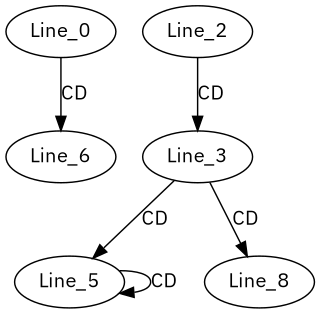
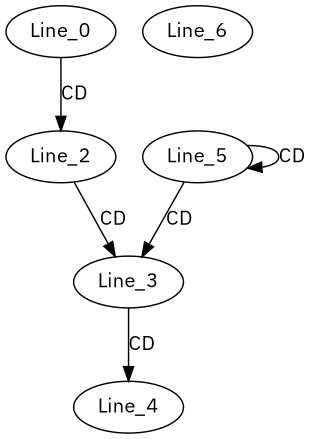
(61, 87) -> (61, 87)
(139, 214) -> (167, 213)
(260, 282) -> (129, 407)
